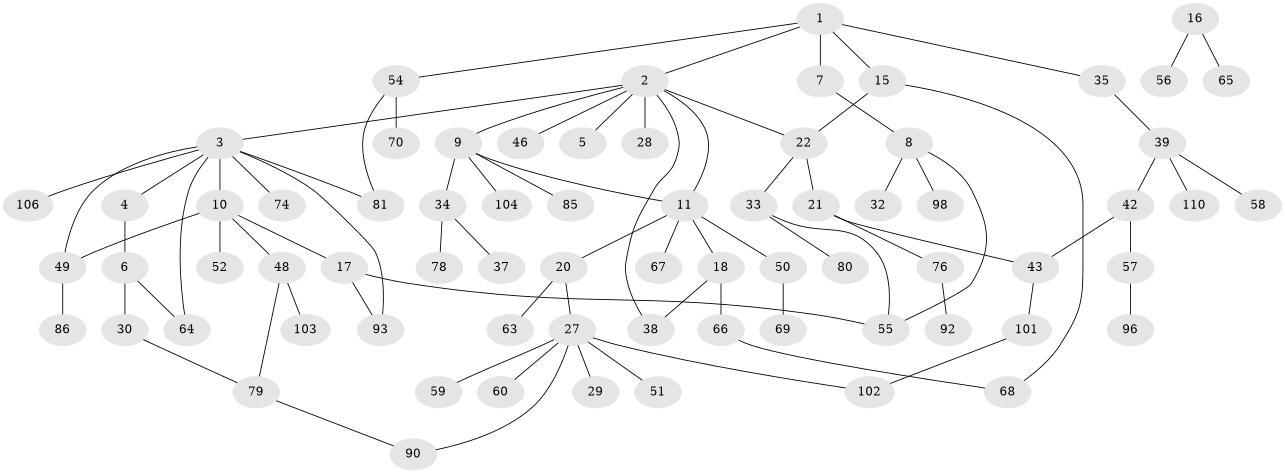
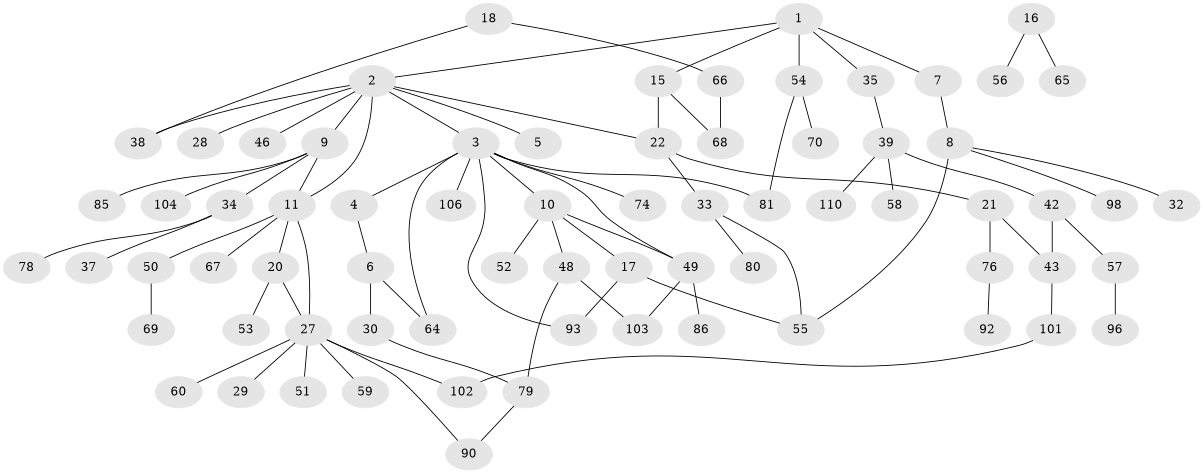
(703, 237) -> (309, 267)
none -> (665, 299)
(510, 330) -> (246, 330)
